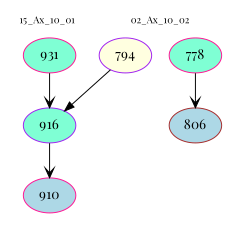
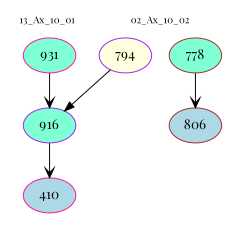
(48, 21) -> (48, 21)
(195, 55) -> (195, 55)
(50, 195) -> (50, 195)
